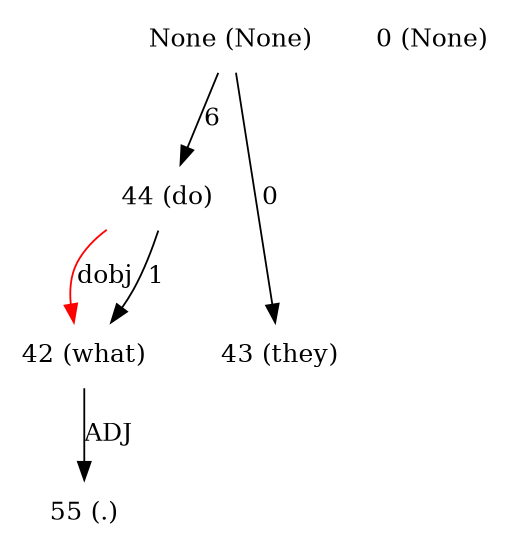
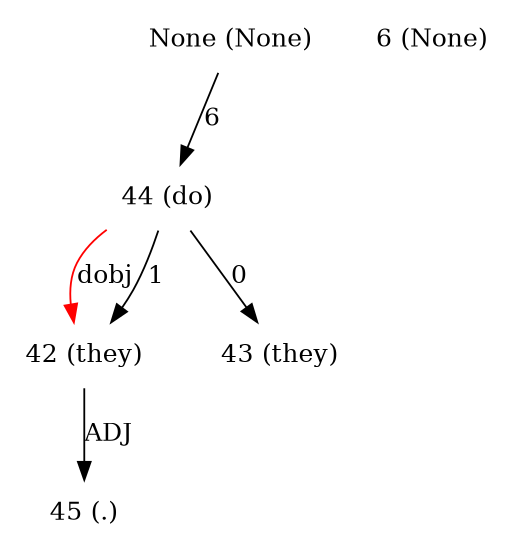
(432, 40) -> (432, 40)
(254, 188) -> (219, 269)
(84, 355) -> (84, 355)
(84, 513) -> (84, 513)
